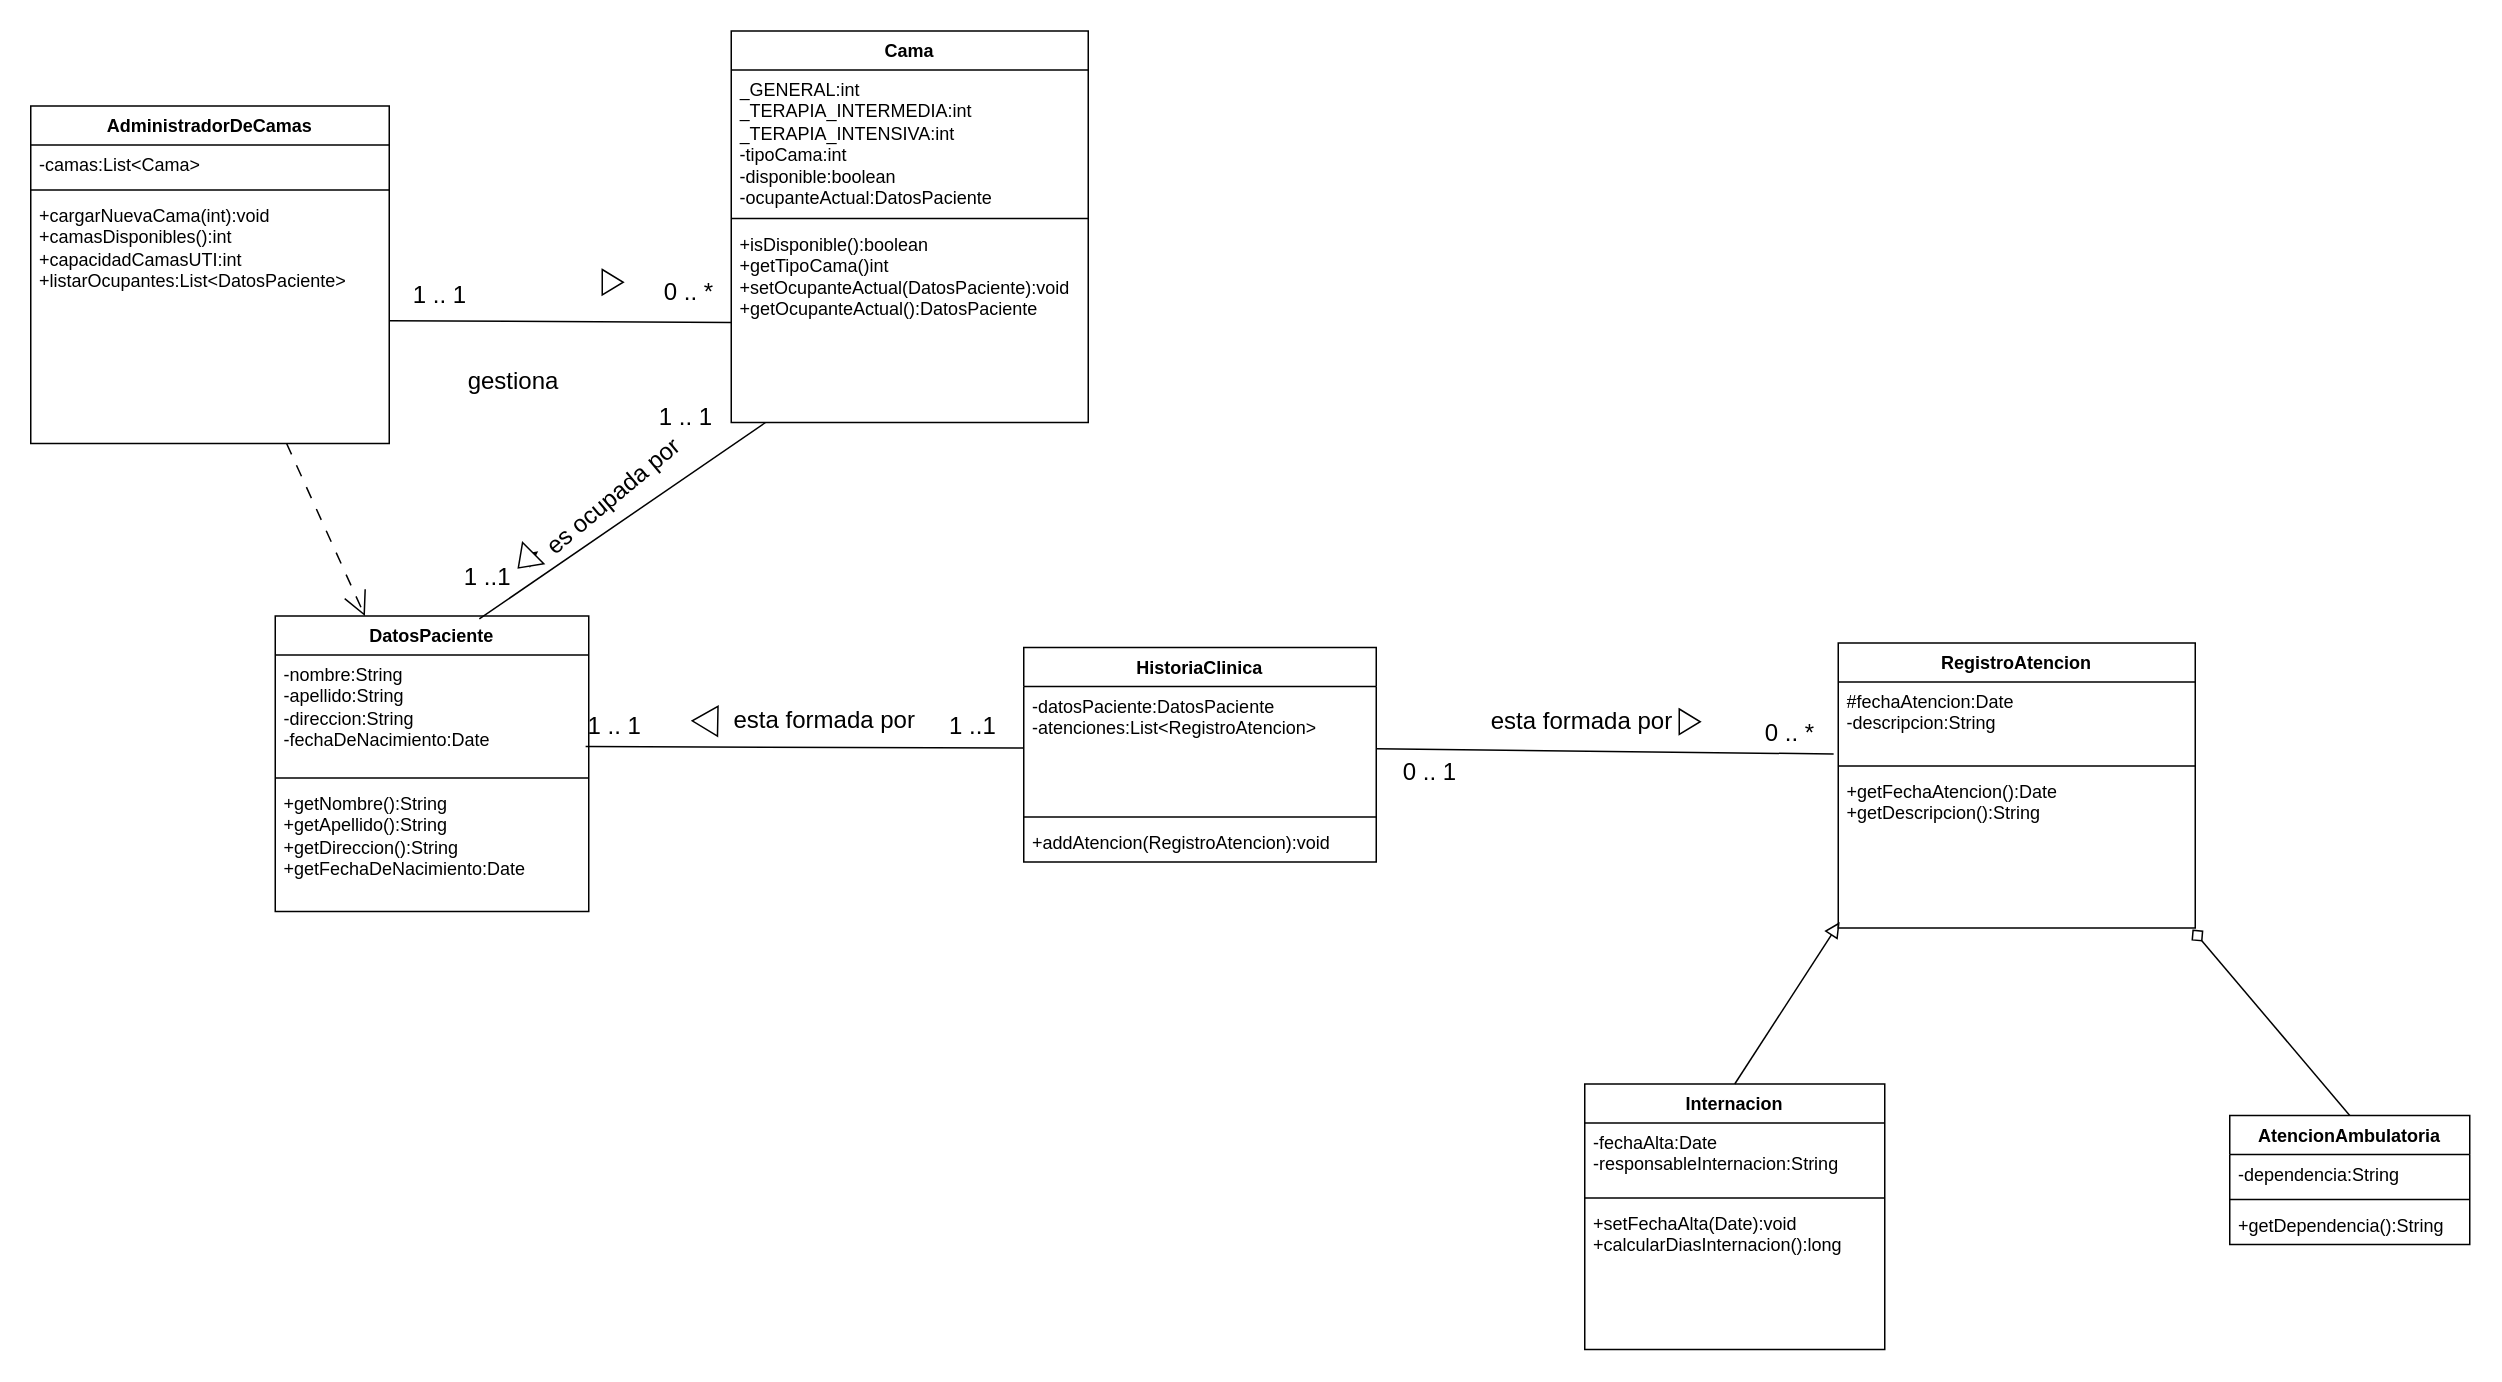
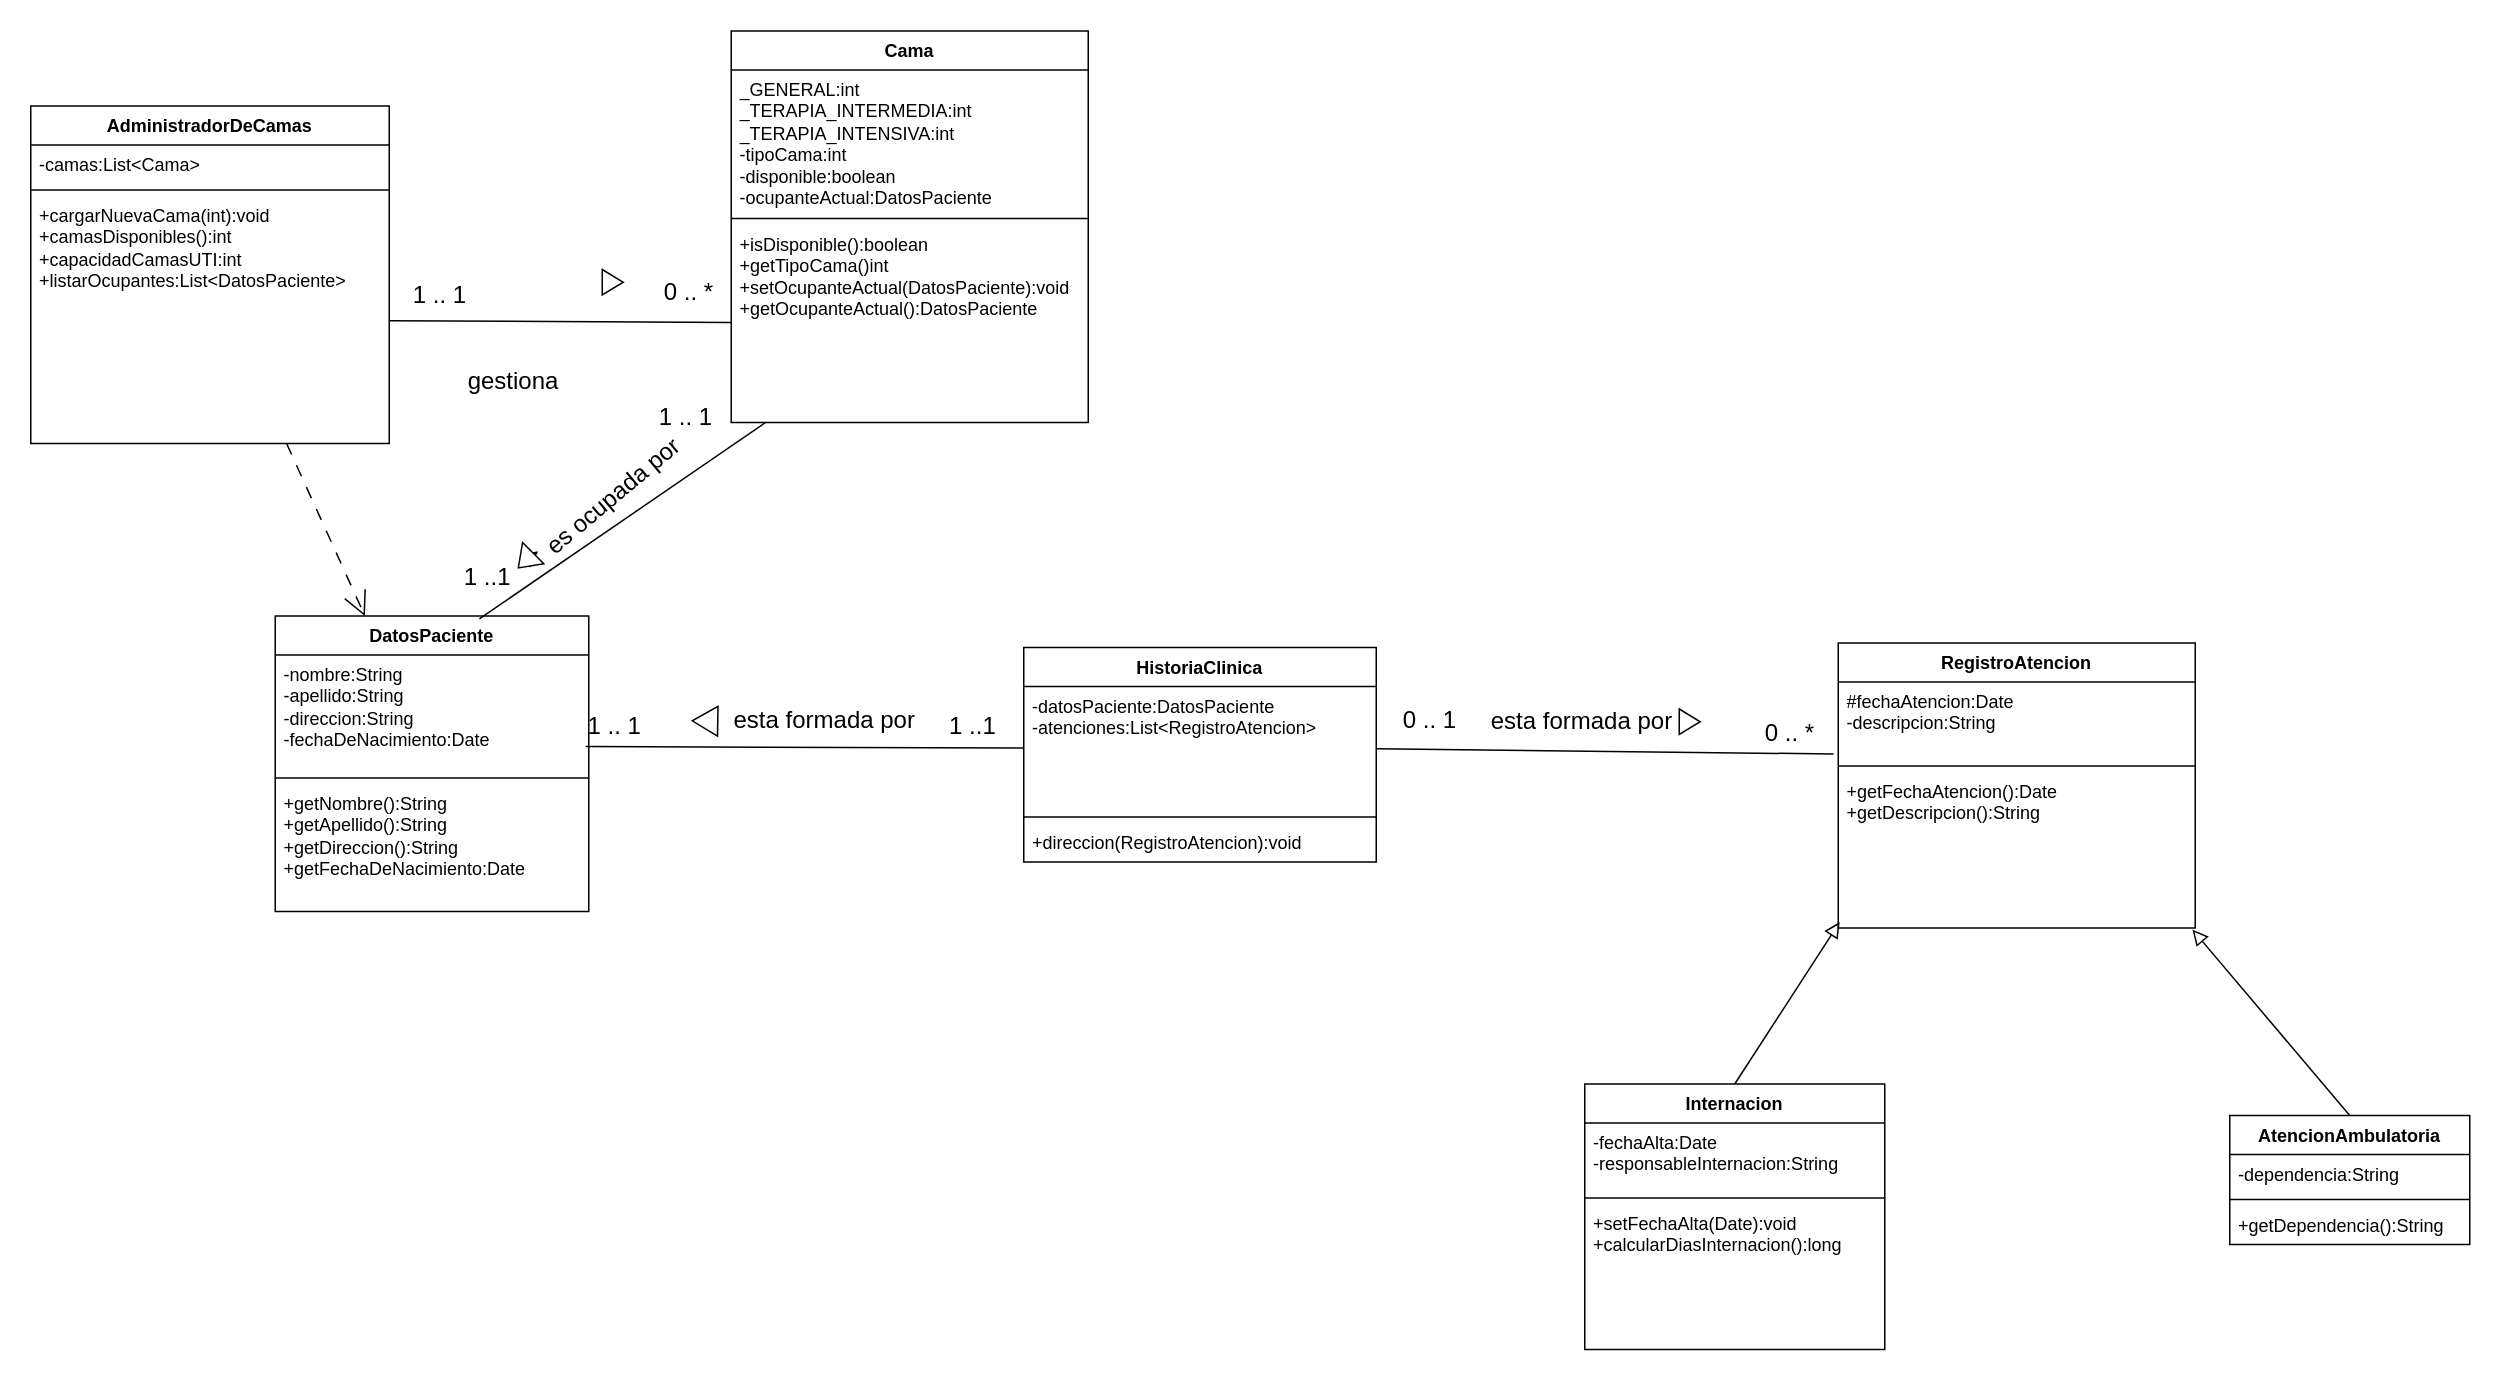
(1430, 772) -> (1430, 719)
(1197, 844) -> (1185, 844)
(2202, 941) -> (2203, 942)
